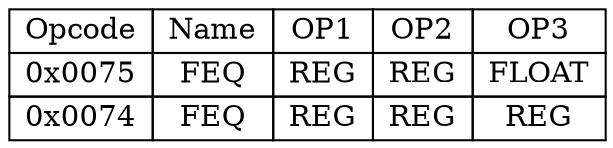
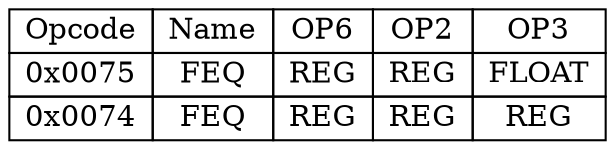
(323, 30) -> (323, 30)
